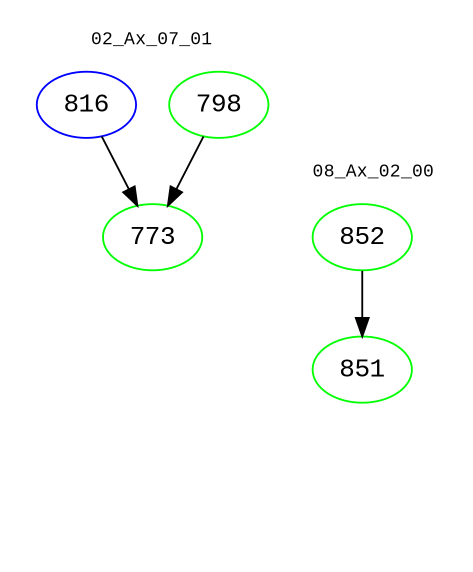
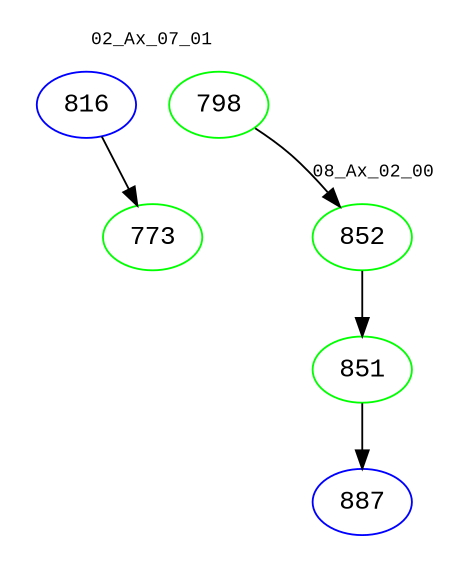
(190, 163) -> (310, 173)
none -> (362, 502)
